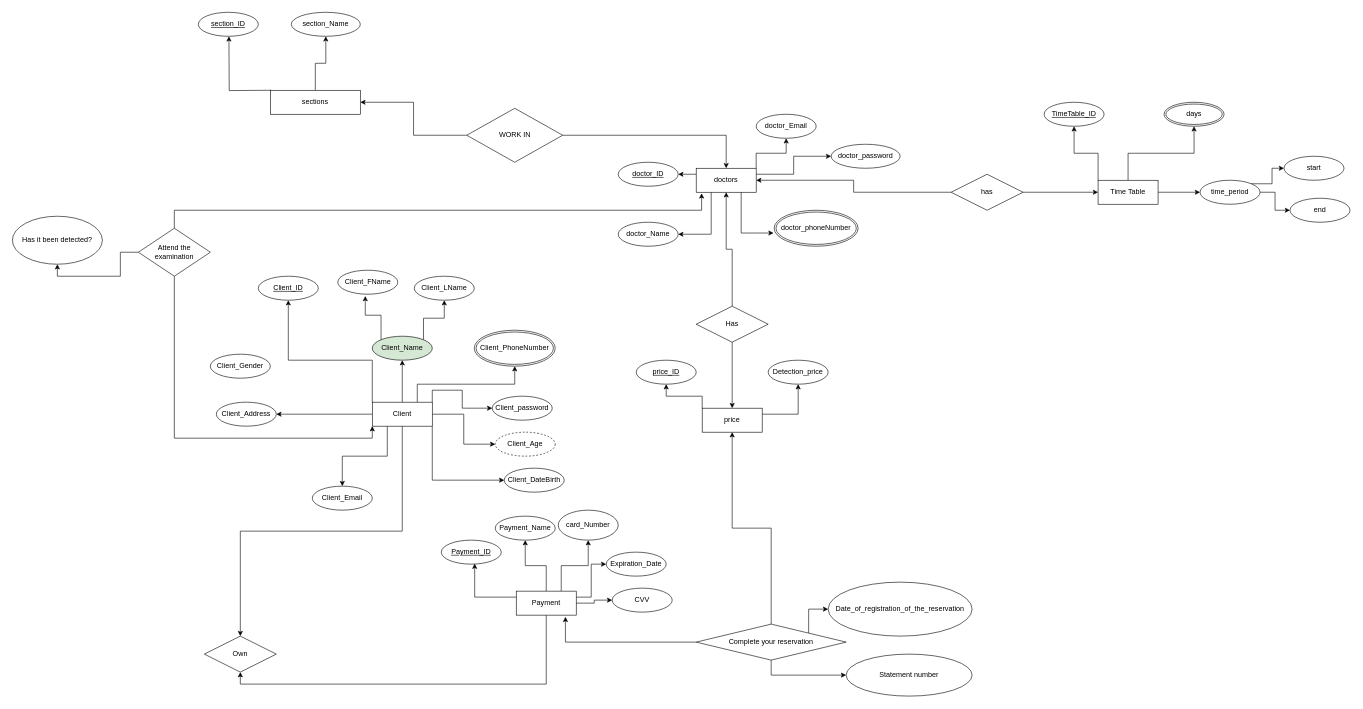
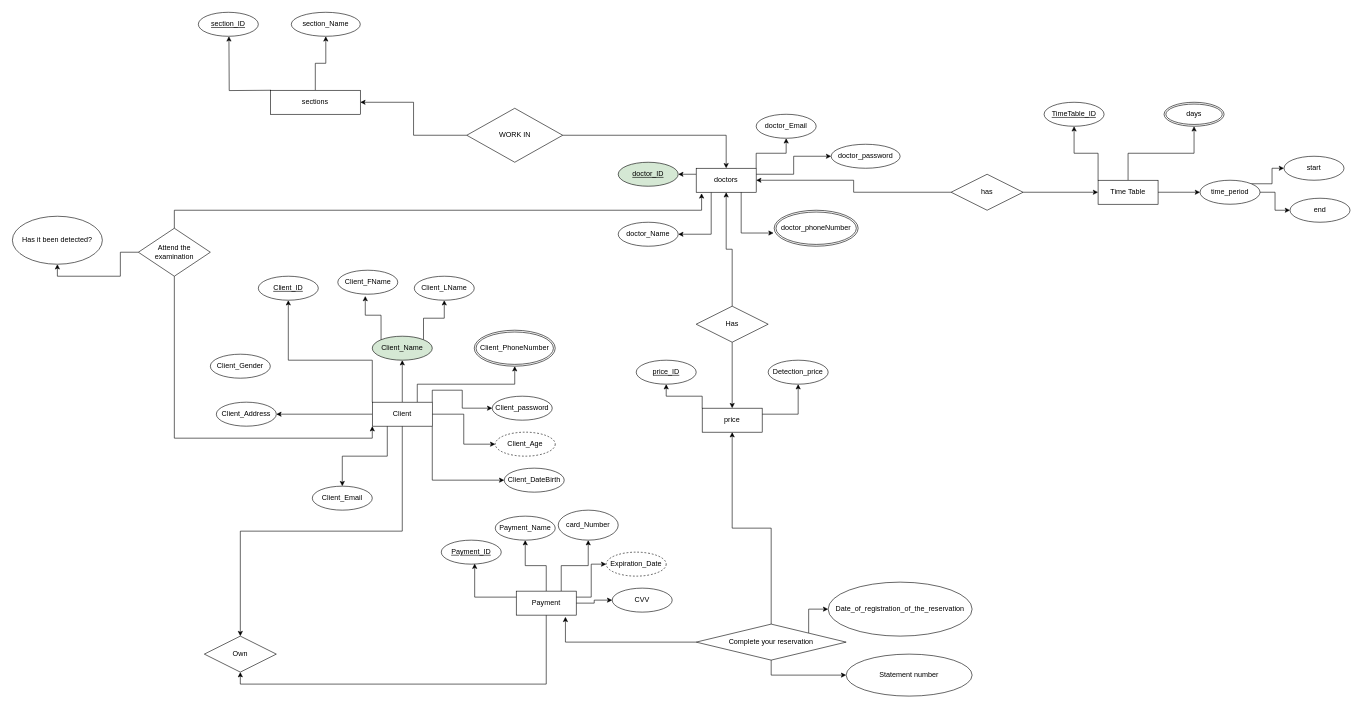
(648, 174) -> (648, 174)
(636, 564) -> (636, 564)
